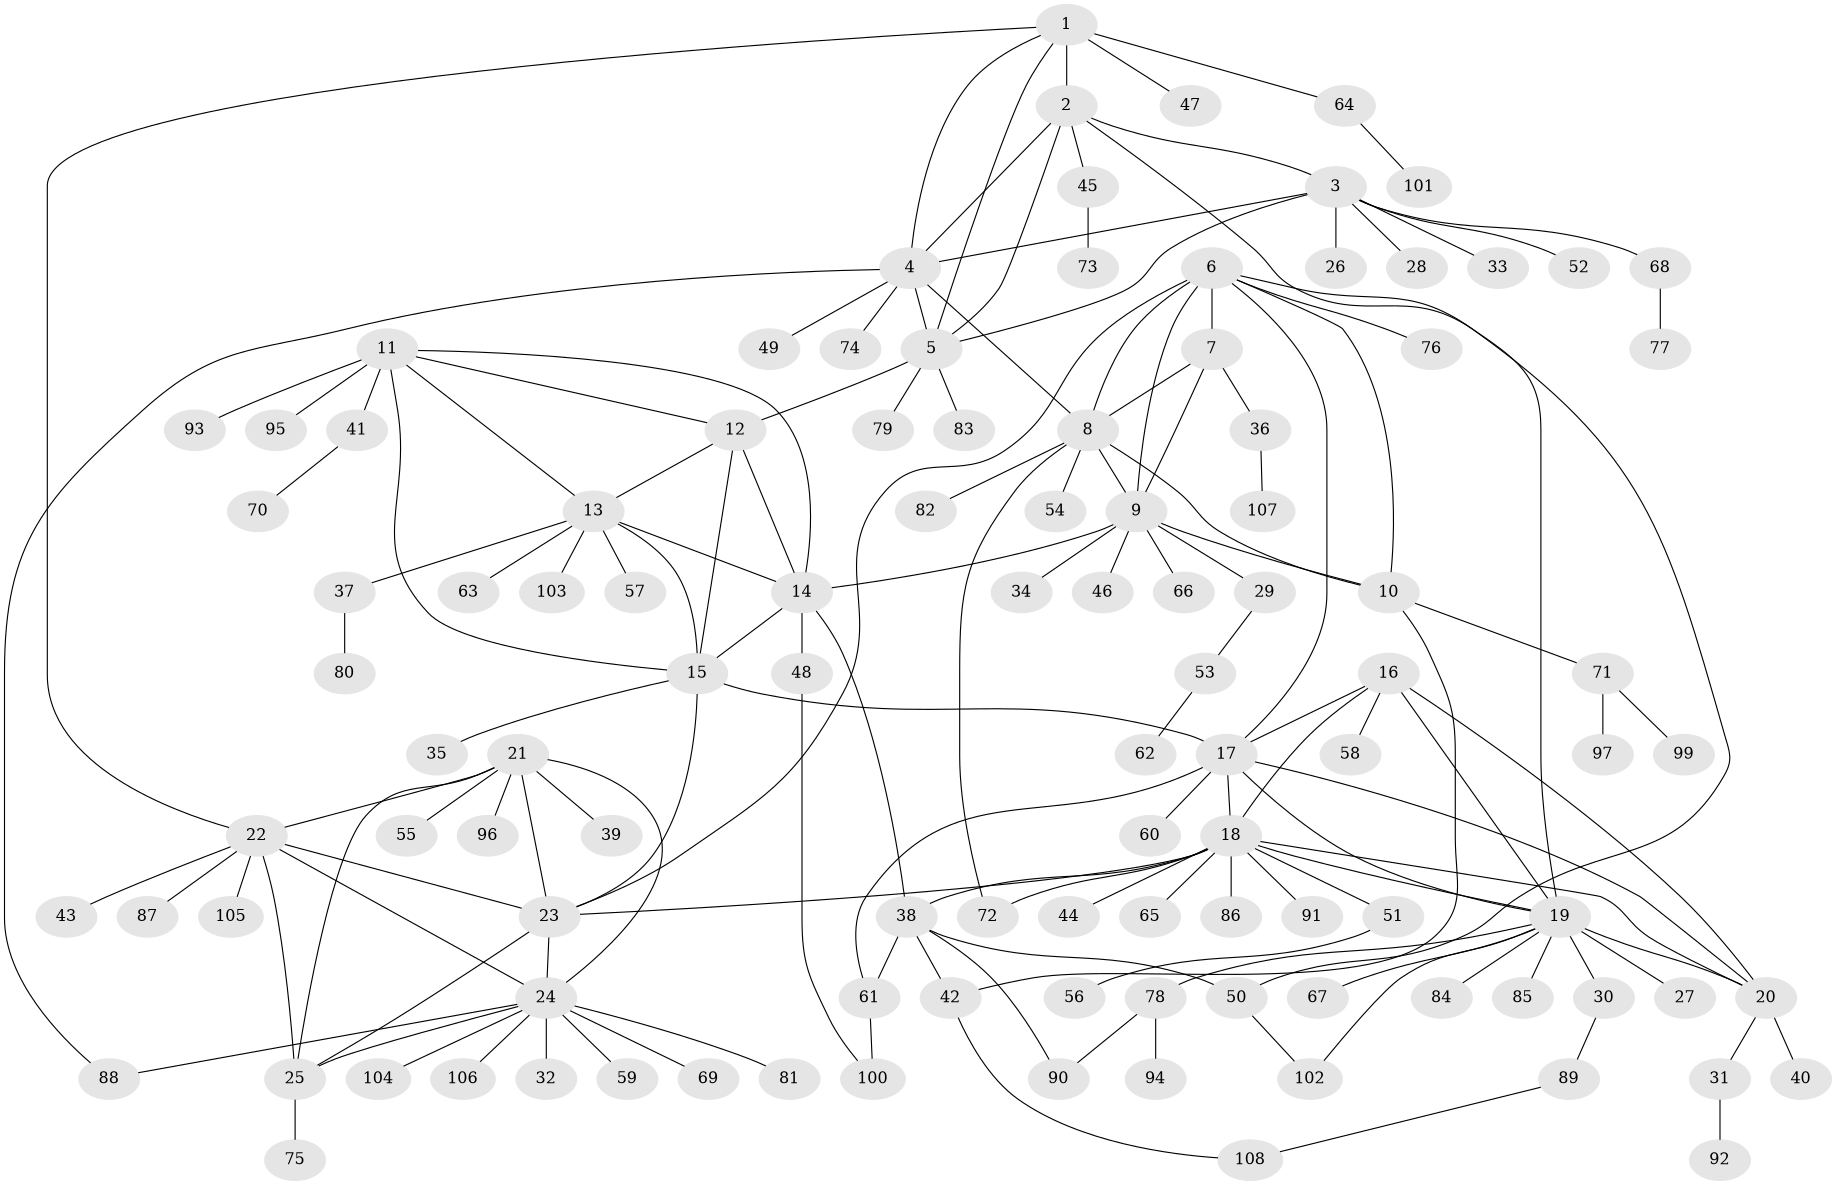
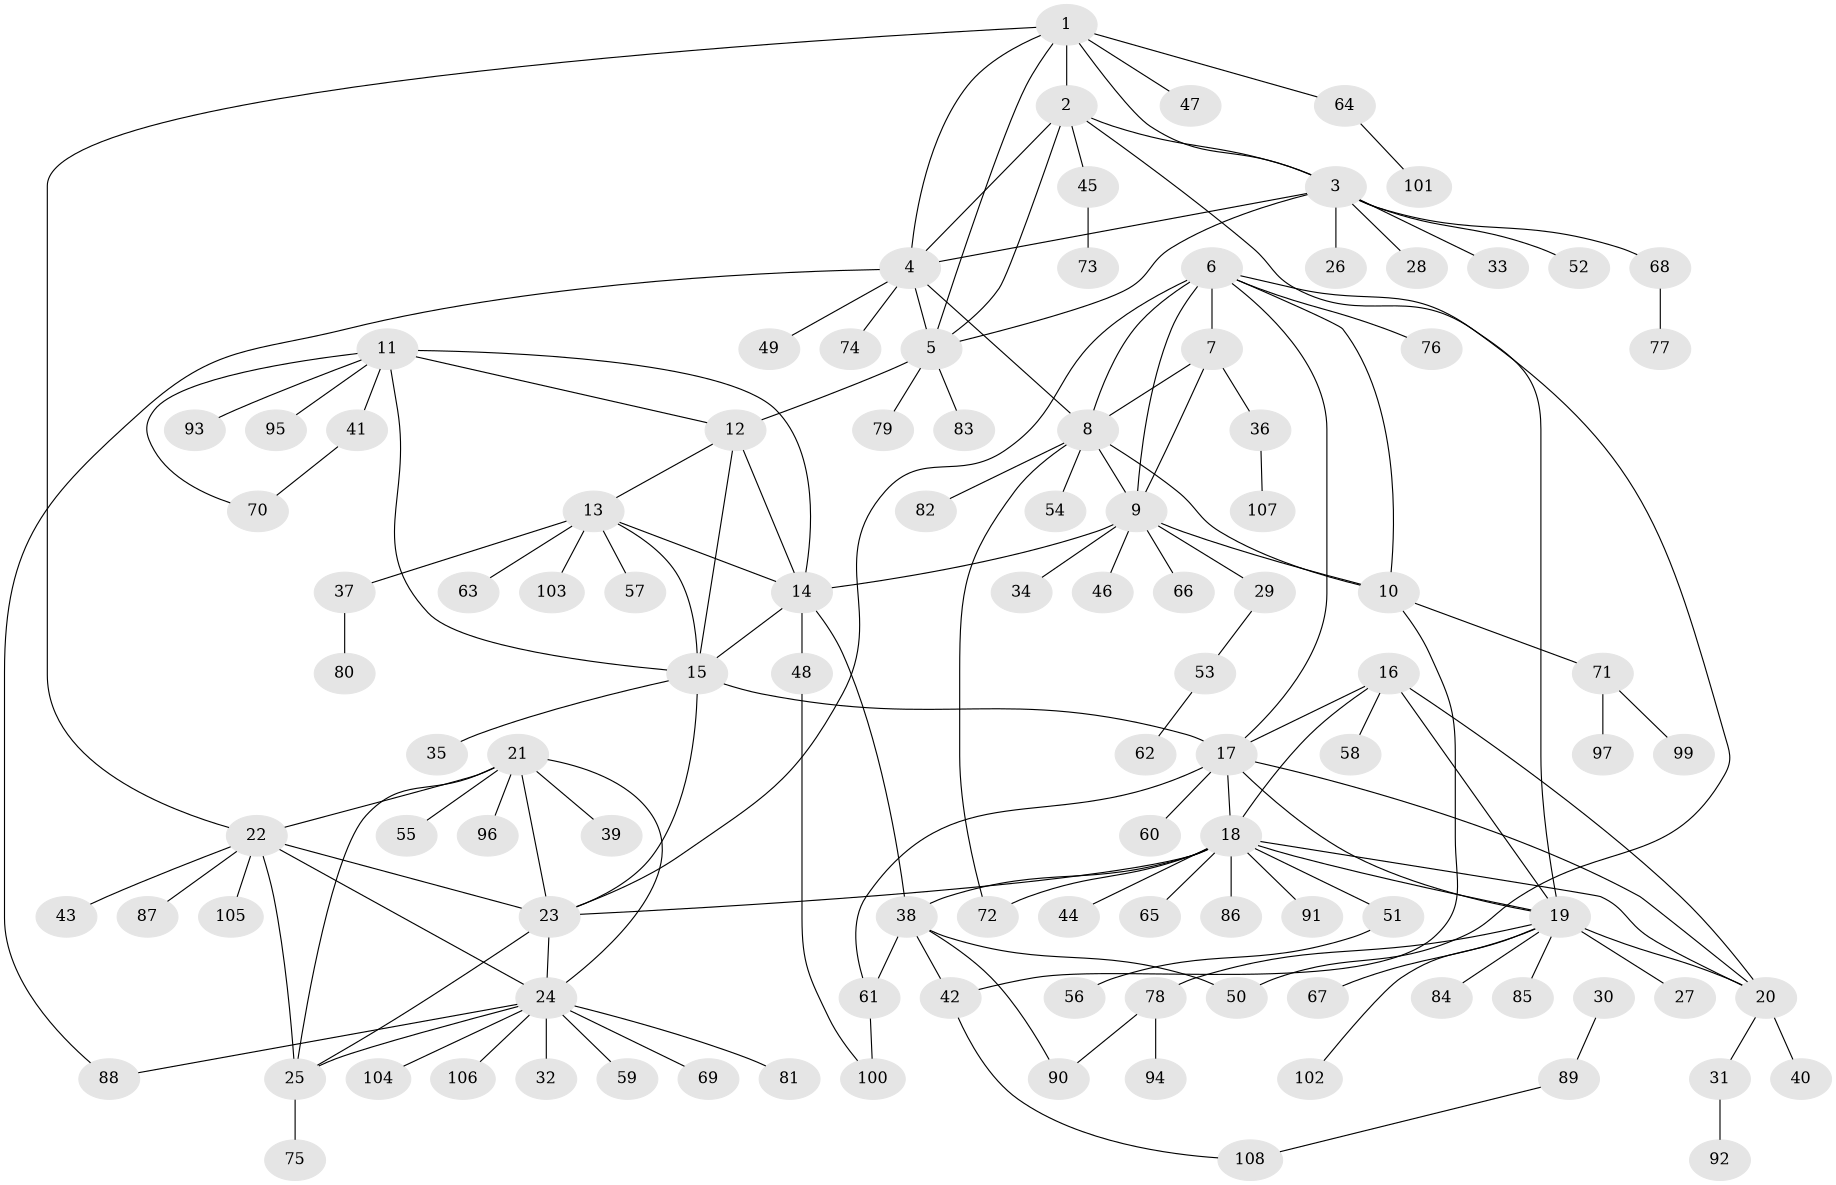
none -> (1158, 131)
(491, 430) -> (186, 390)
(1582, 957) -> none
(1273, 1039) -> none
